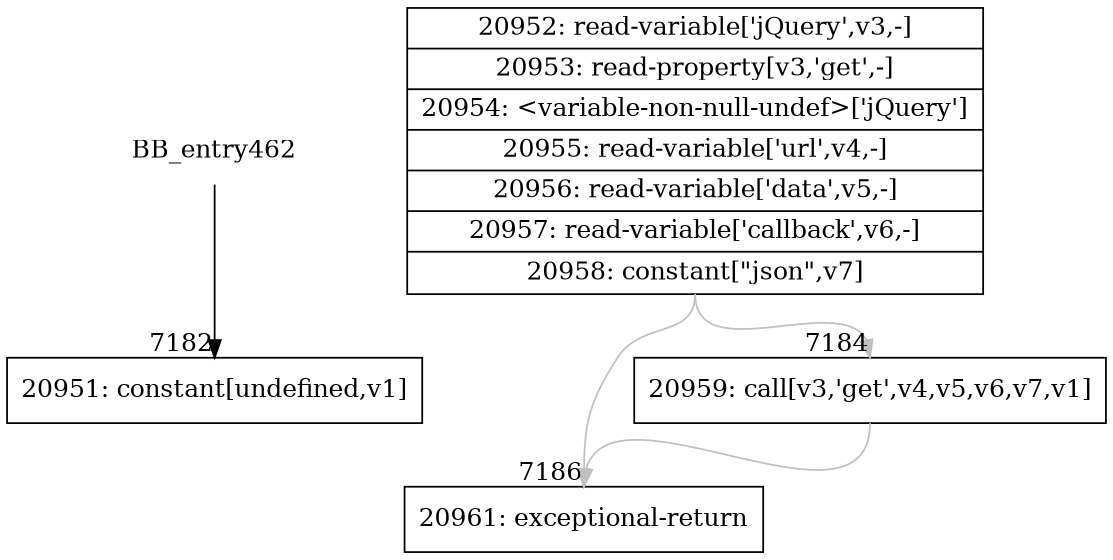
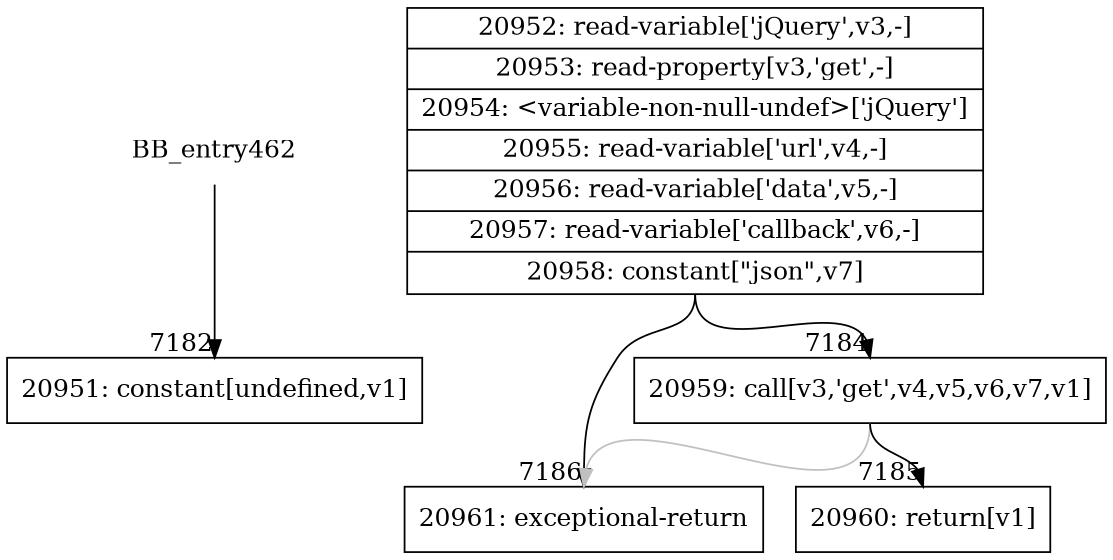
(774, 327) -> (774, 327)
(615, 362) -> (615, 362)
none -> (923, 519)
